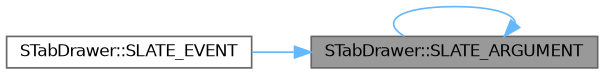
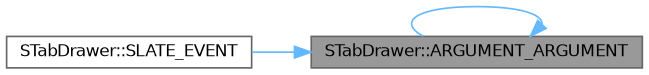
(454, 52) -> (477, 52)
